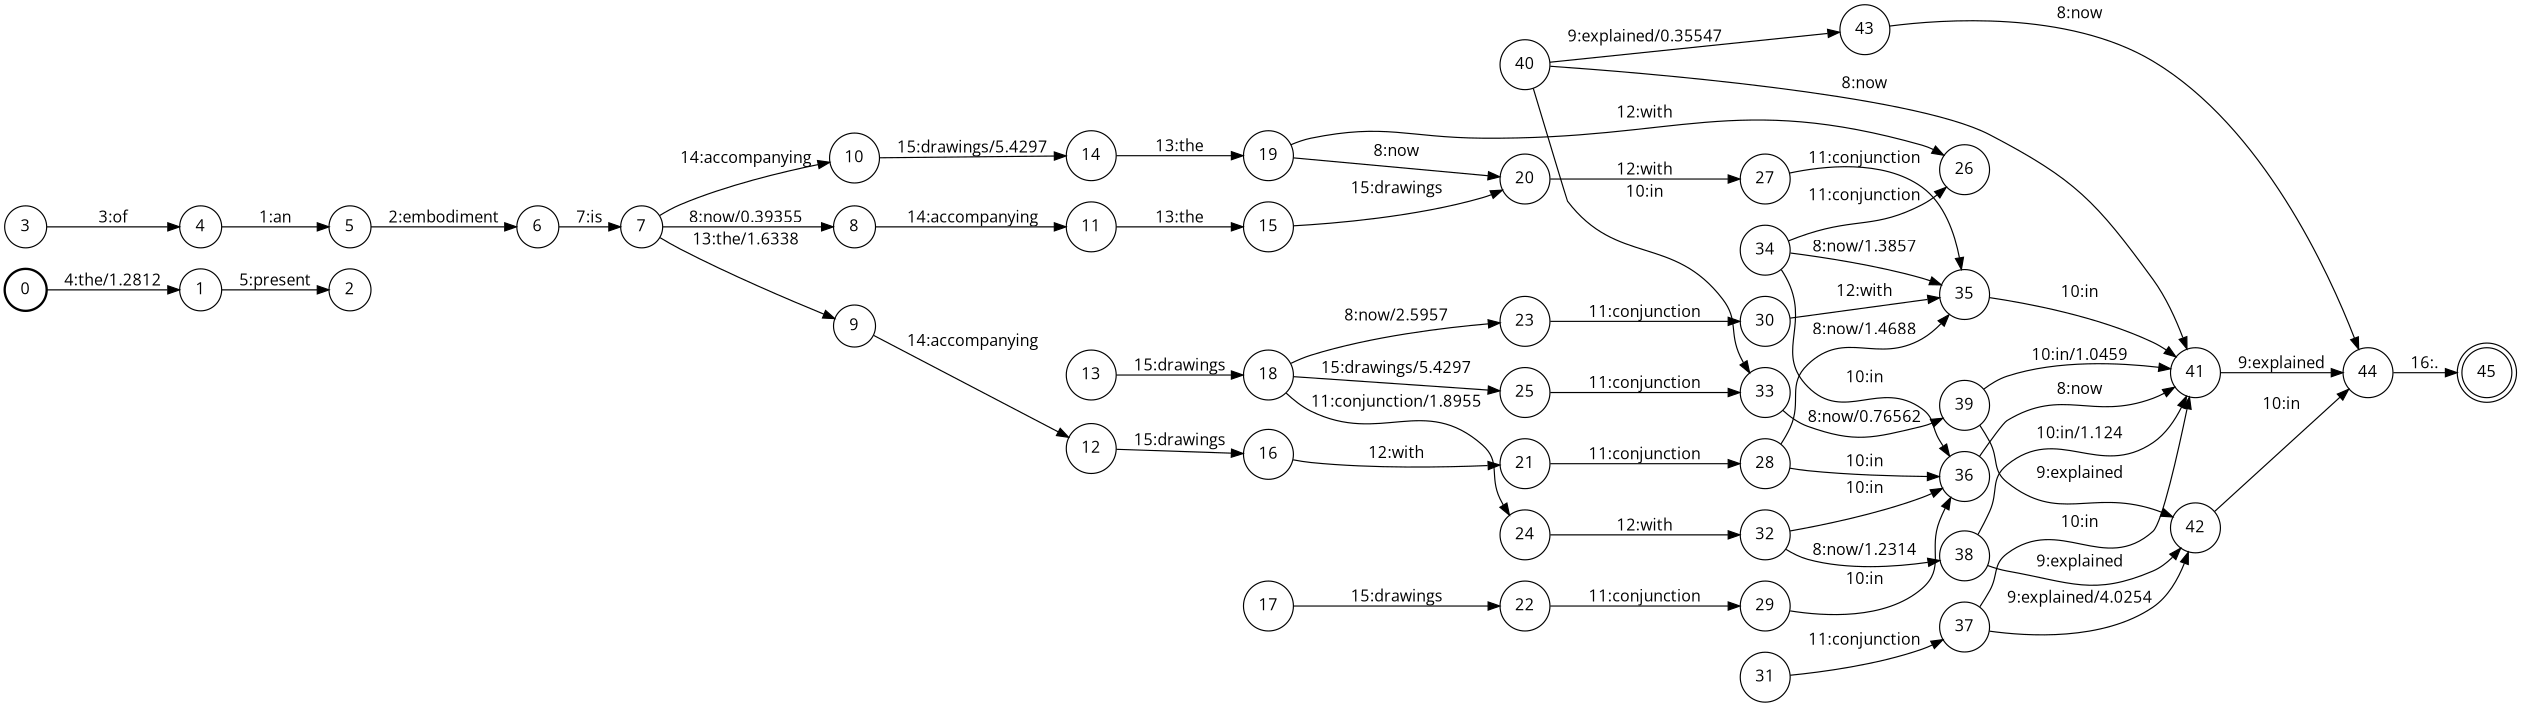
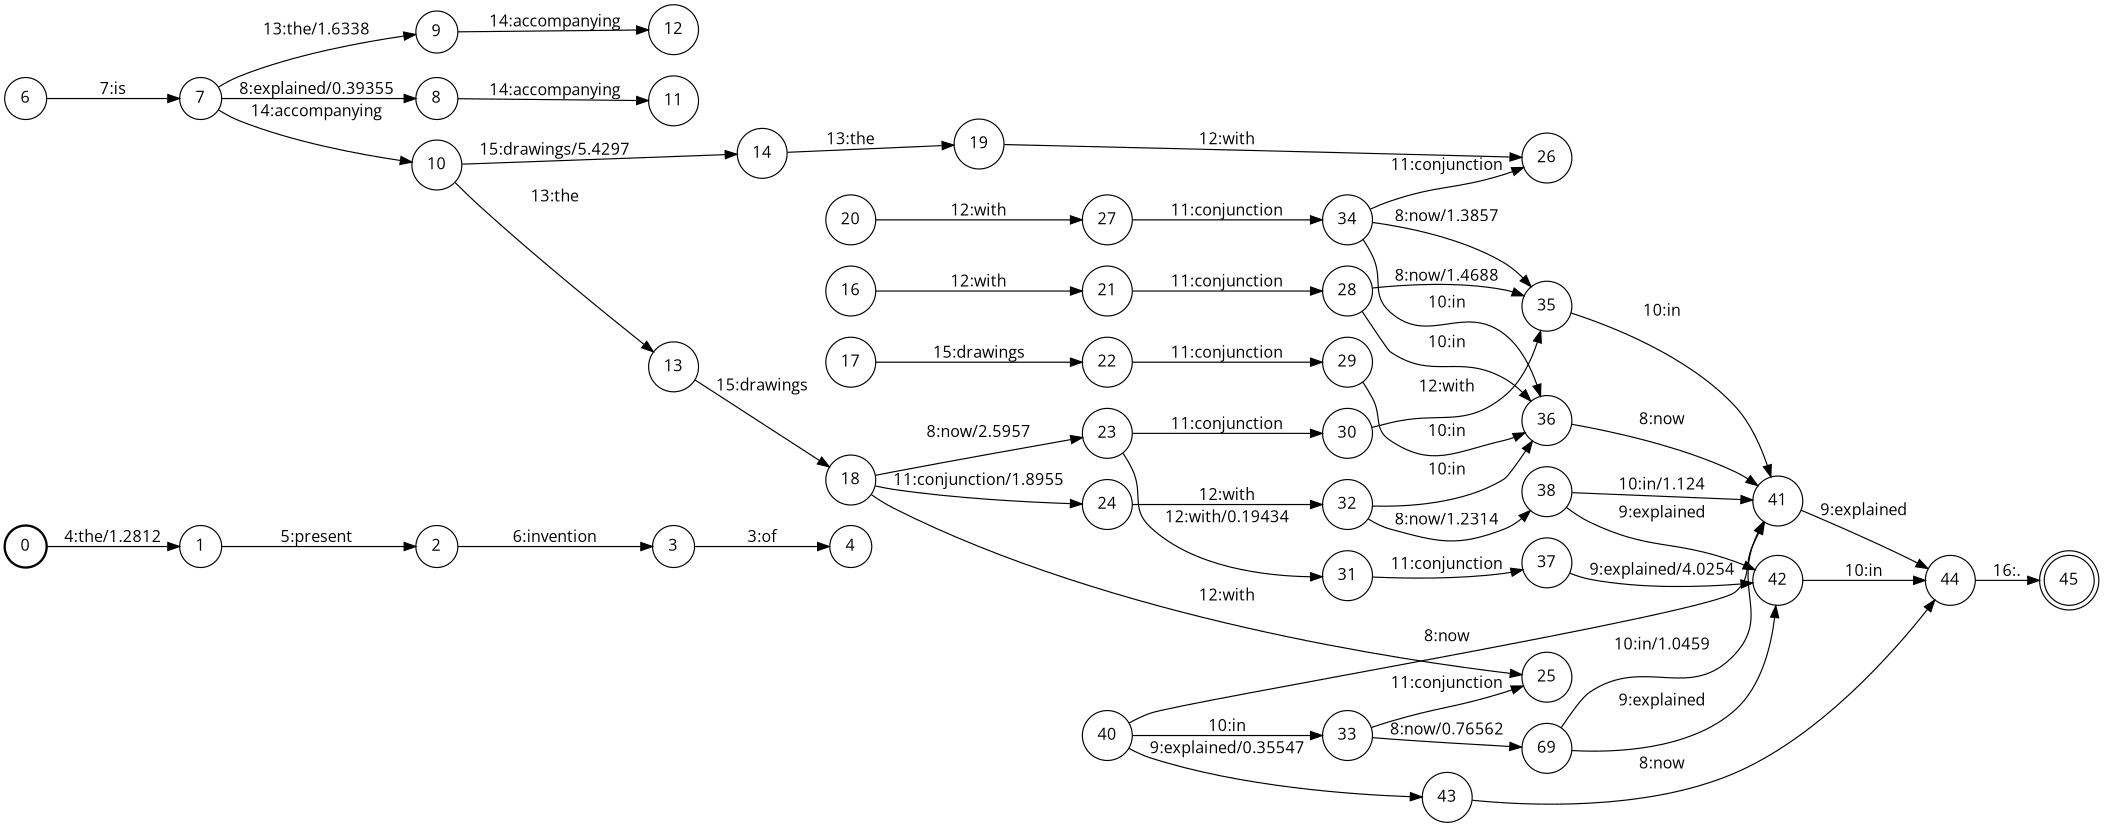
(1391, 167) -> none
(1897, 175) -> (1221, 220)
(746, 218) -> (317, 90)
(350, 227) -> none
(1268, 227) -> none
none -> (548, 265)
(1397, 369) -> (1227, 596)
(1639, 393) -> (1442, 708)
(1965, 405) -> (1547, 748)
(1174, 451) -> none
none -> (549, 547)
(2114, 548) -> none
none -> (1188, 552)
